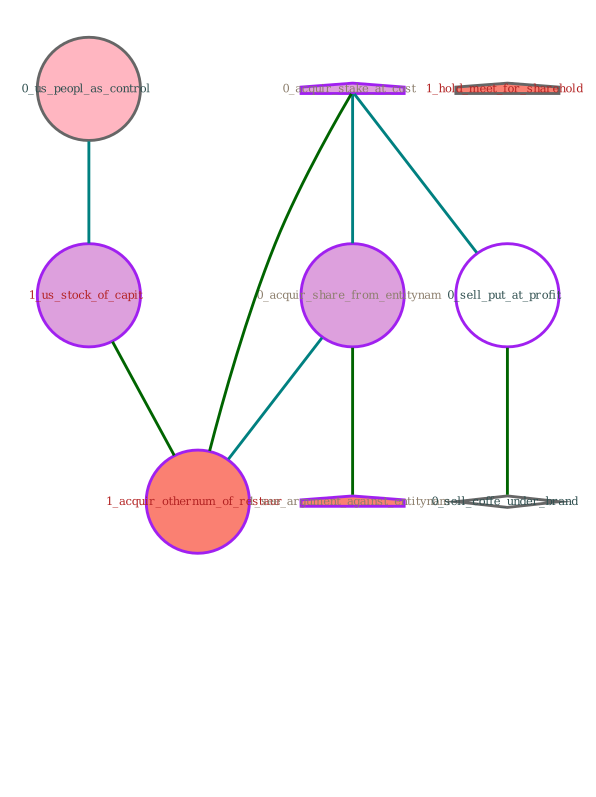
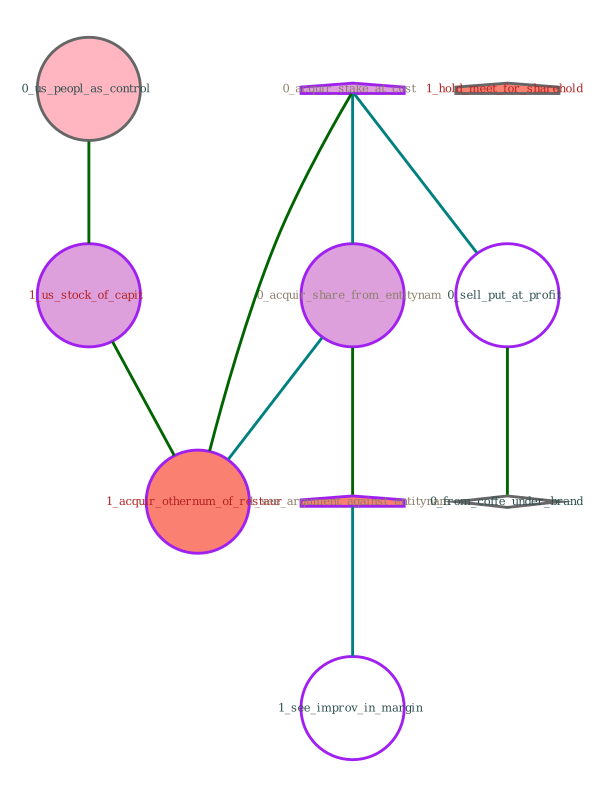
(89, 192) -> (89, 192)
(507, 502) -> (507, 502)
none -> (353, 708)
